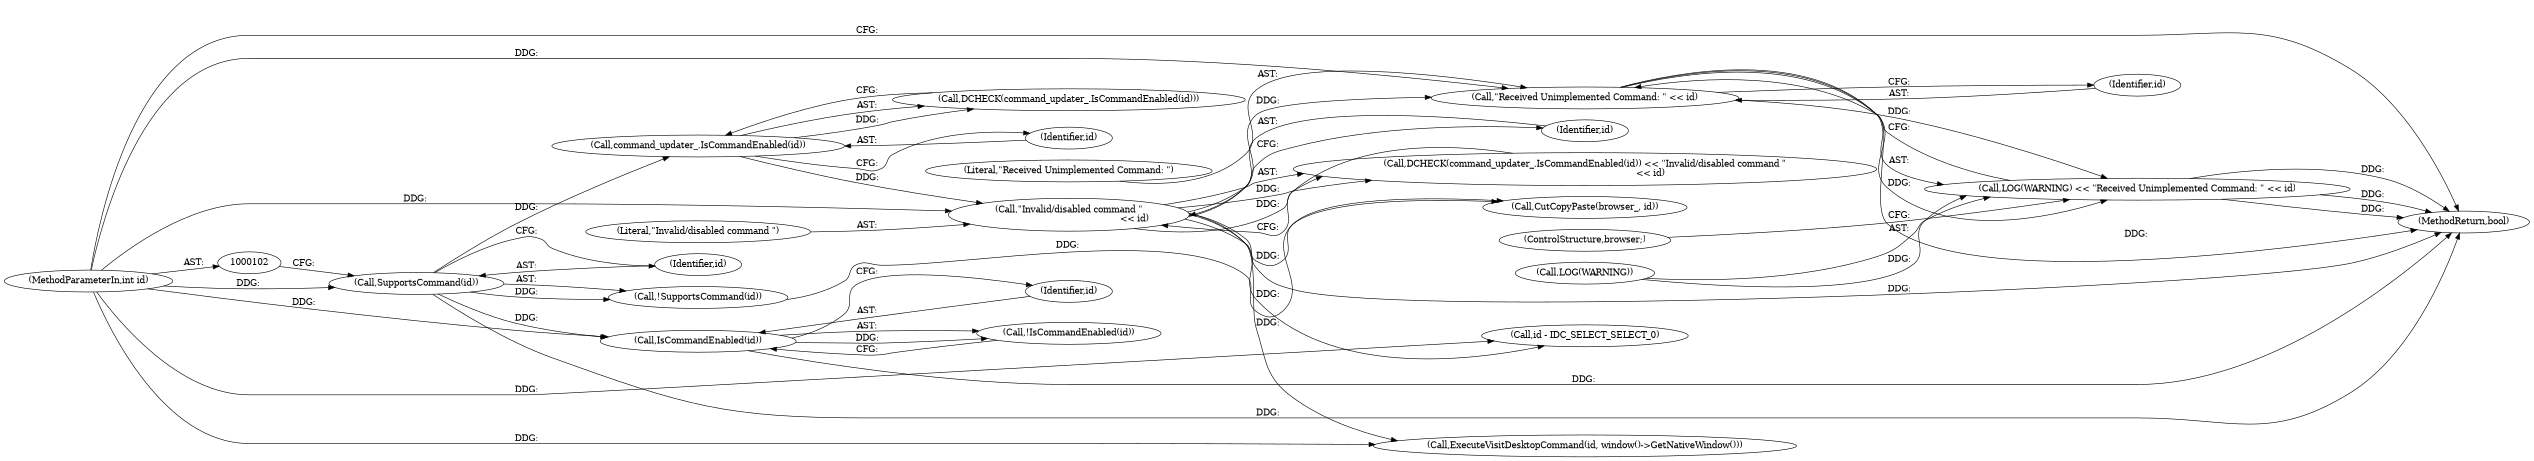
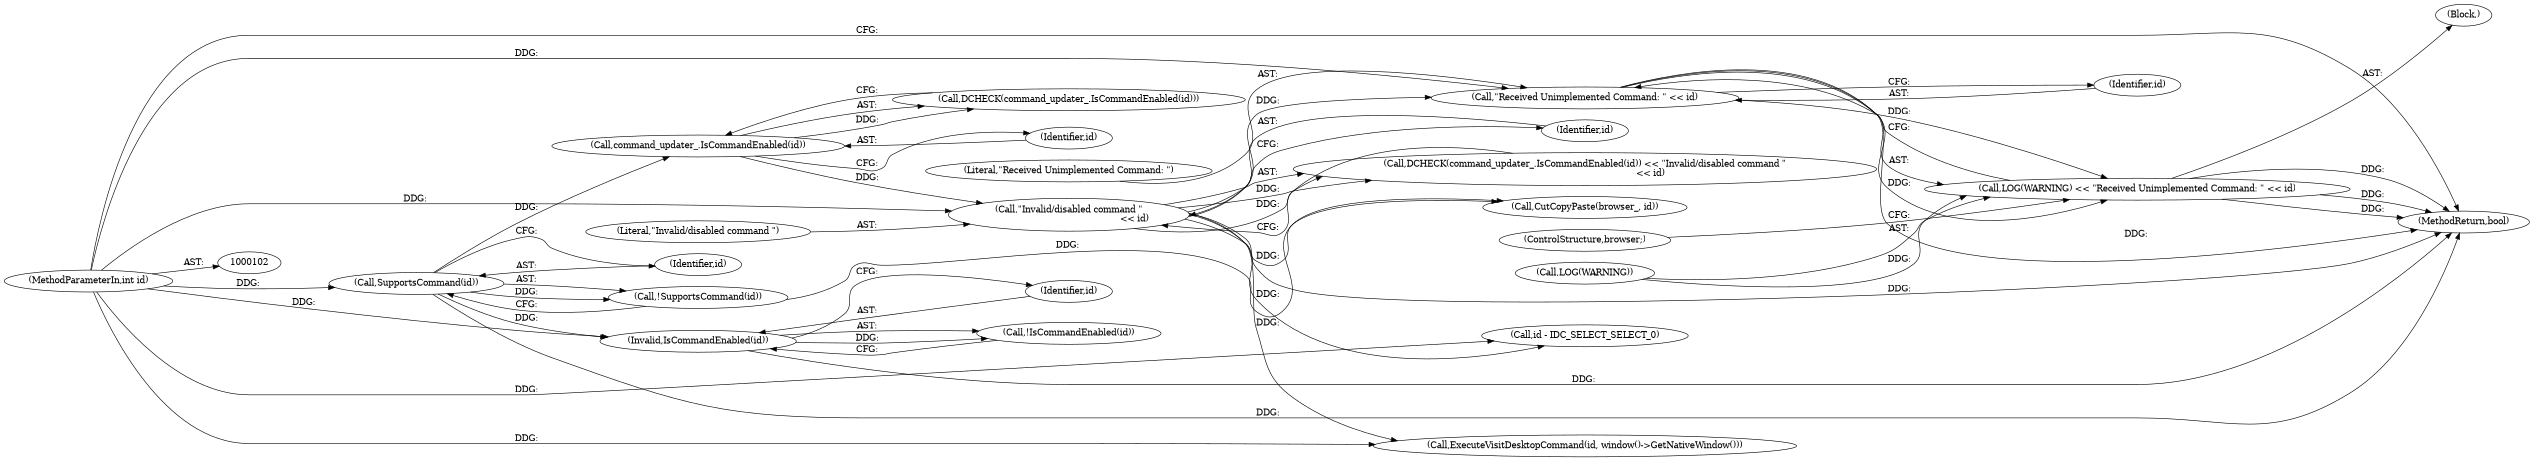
none -> (2464, 15)
(314, 271) -> (549, 312)
(698, 341) -> (698, 341)
